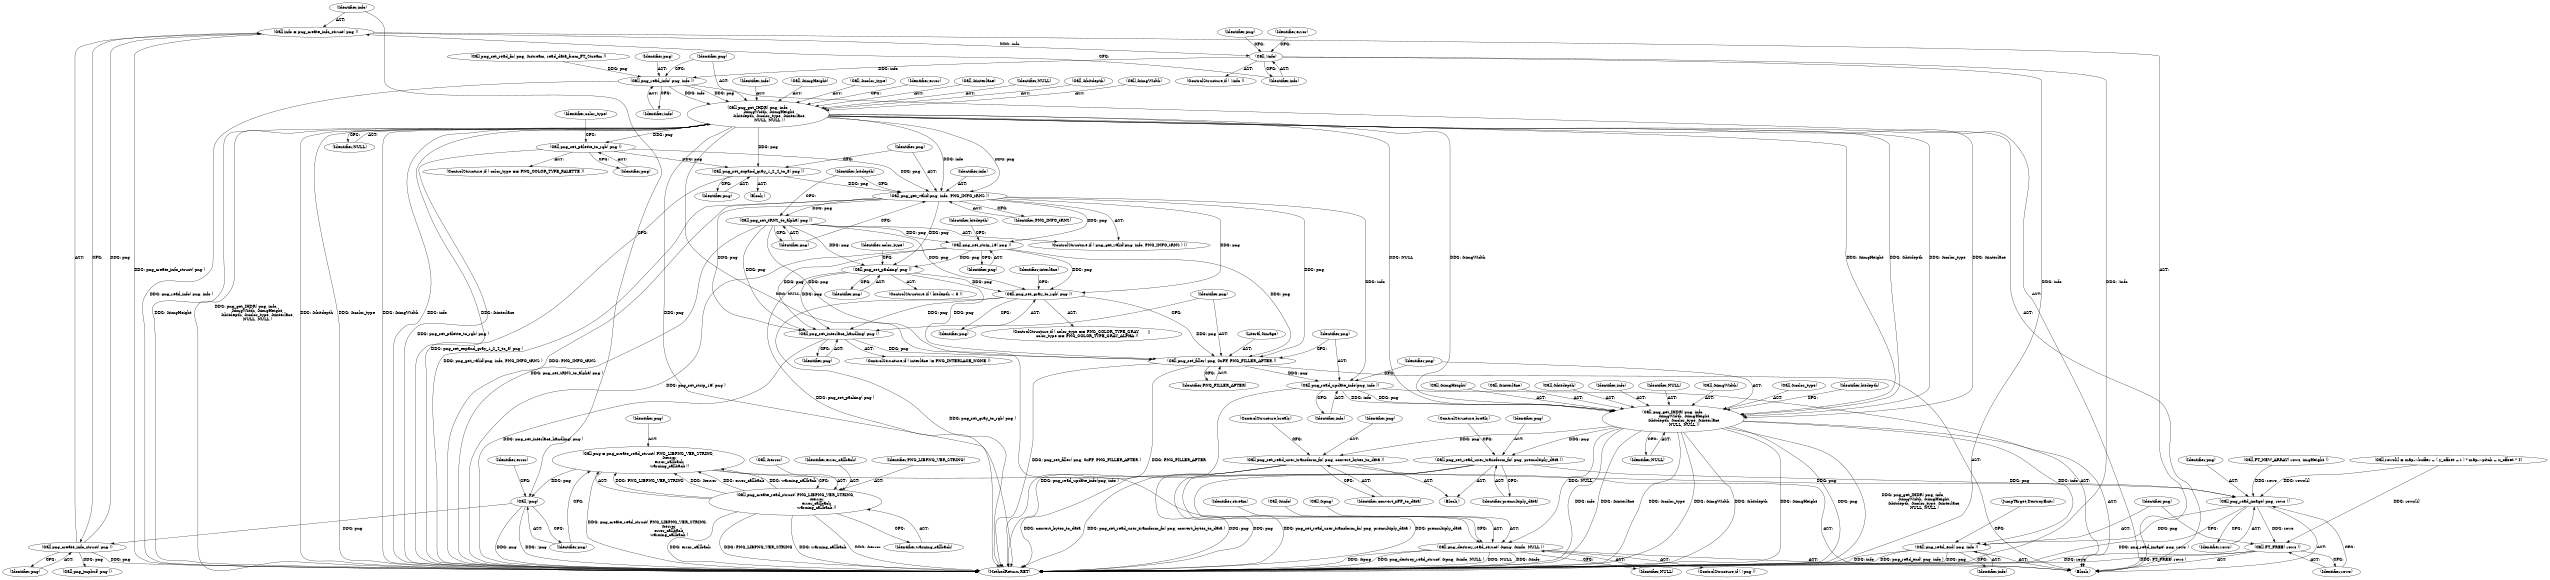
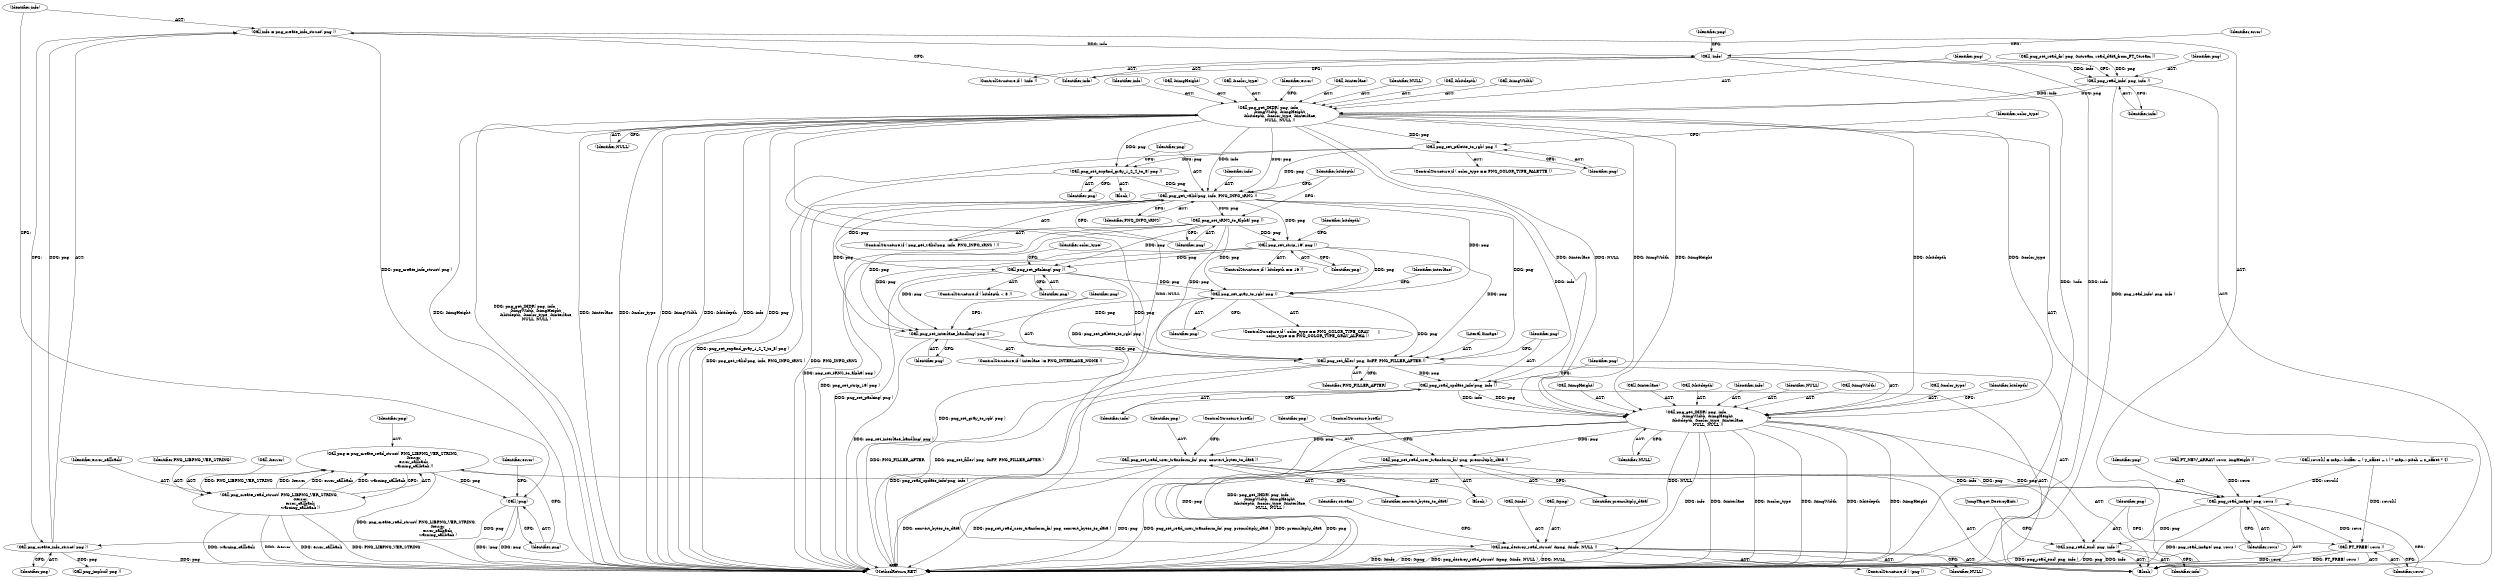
none -> (1263, 270)
(1389, 502) -> (1414, 502)
(924, 547) -> none
